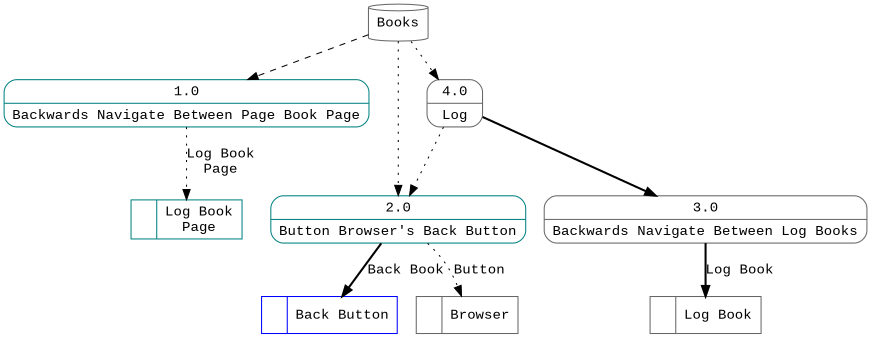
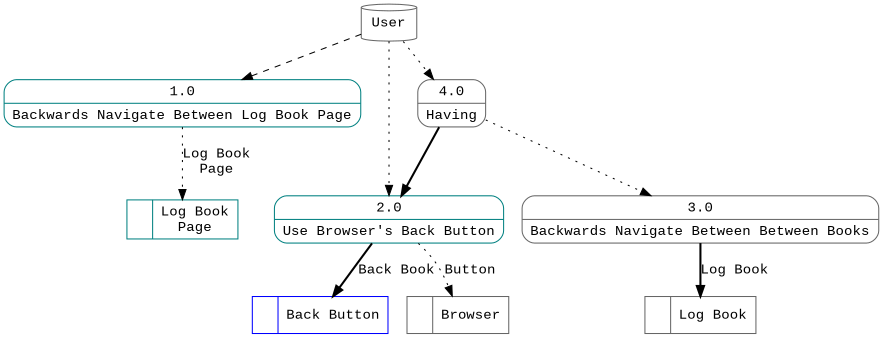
(398, 23) -> (389, 23)
(187, 115) -> (182, 115)
(455, 115) -> (452, 115)
(564, 154) -> (564, 156)
(429, 157) -> (423, 157)
(398, 231) -> (389, 231)
(706, 231) -> (700, 231)
